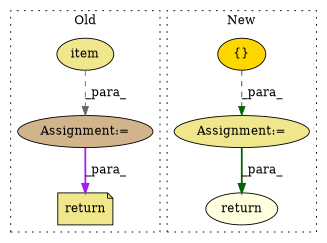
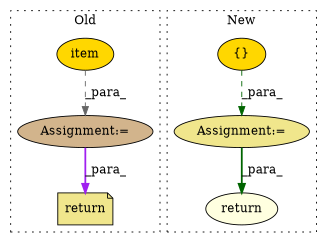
(85, 54) -> (85, 54)
